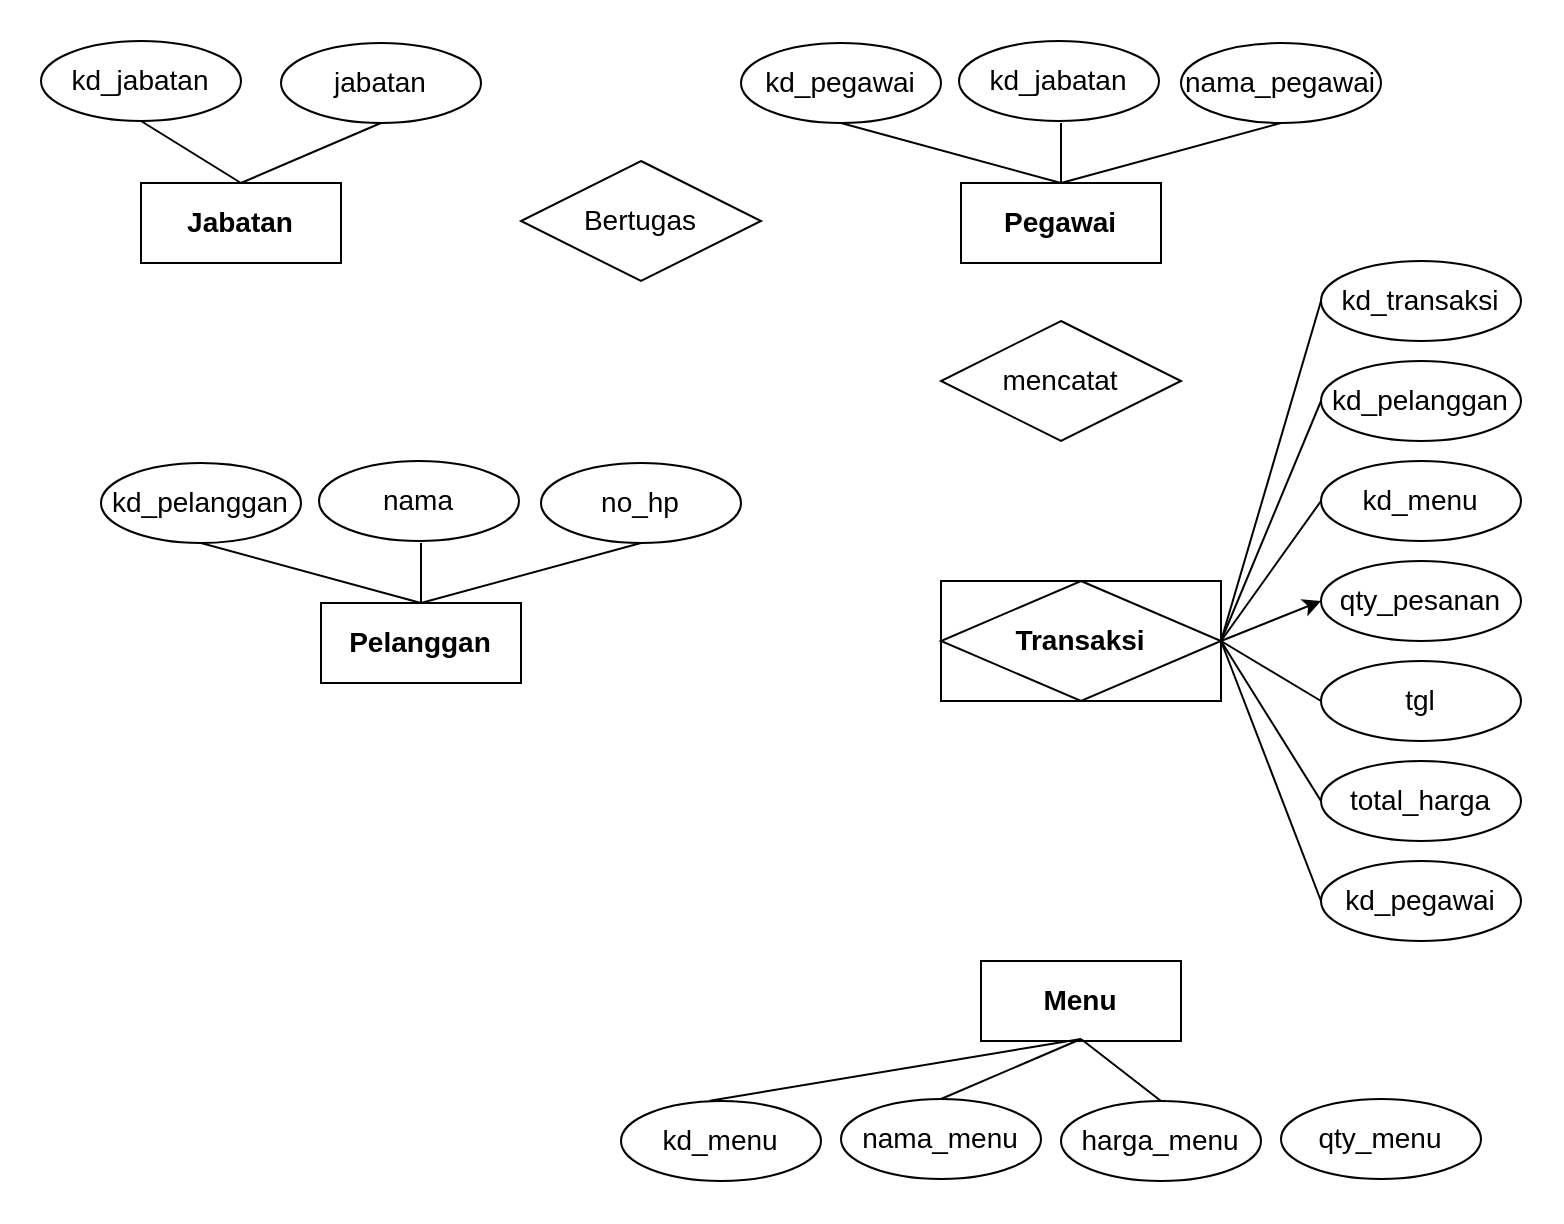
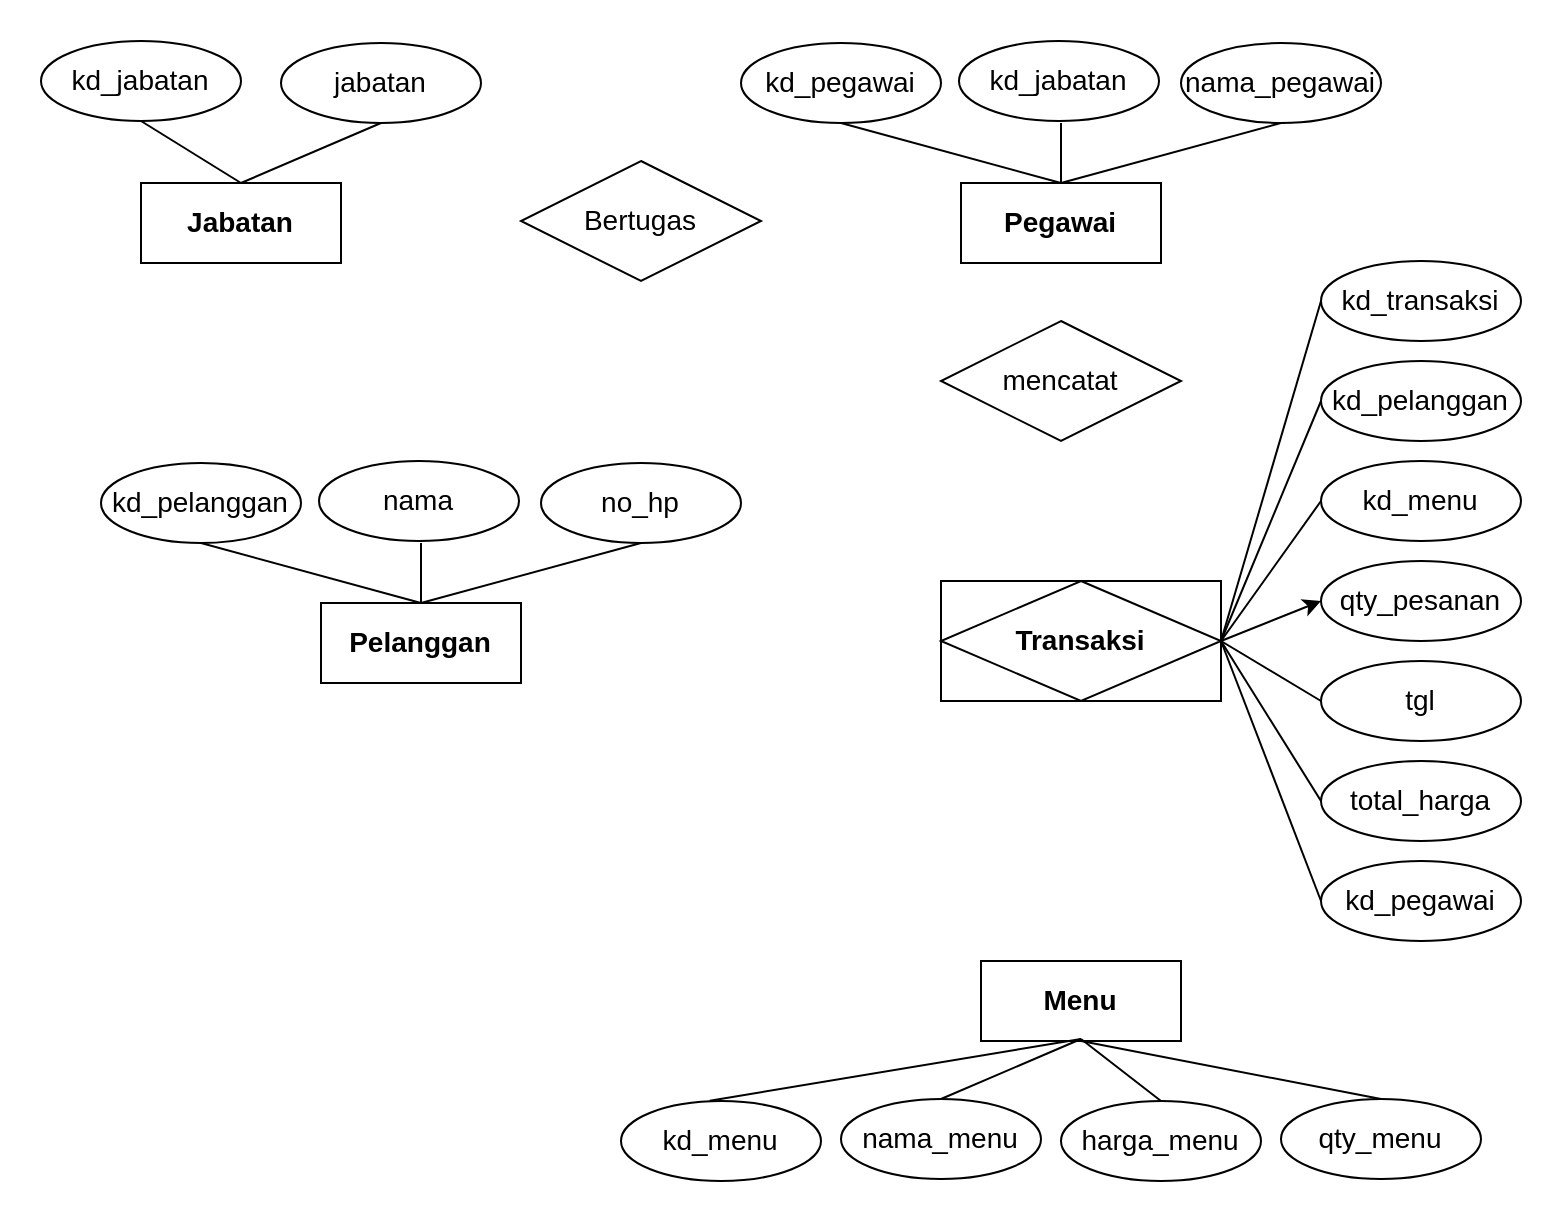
none -> (1235, 1071)
